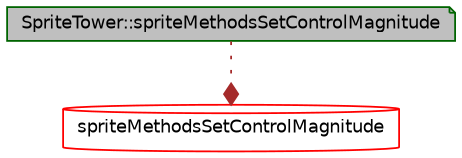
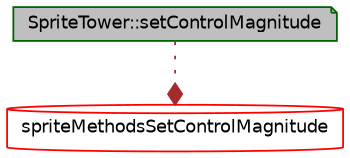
(231, 24) -> (175, 24)
